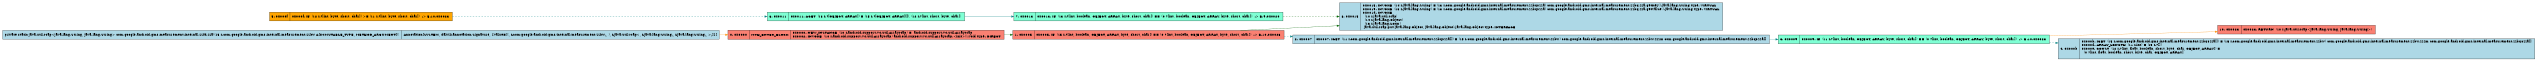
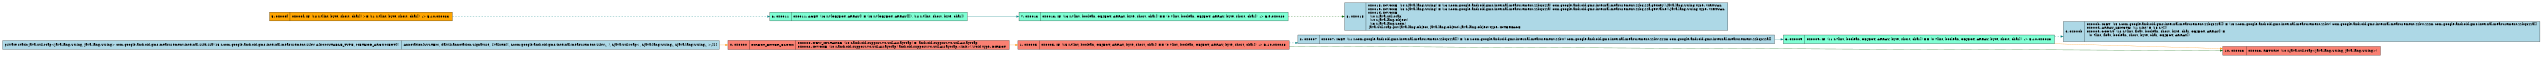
(1289, 28) -> (1755, 49)
(770, 35) -> (773, 45)
(1007, 35) -> (1012, 45)
